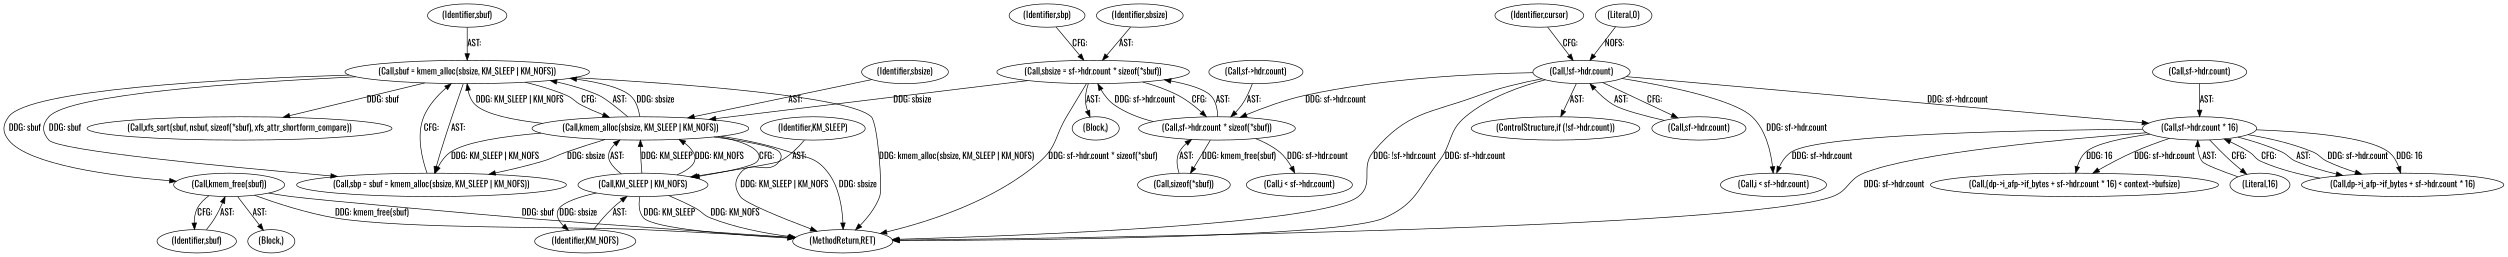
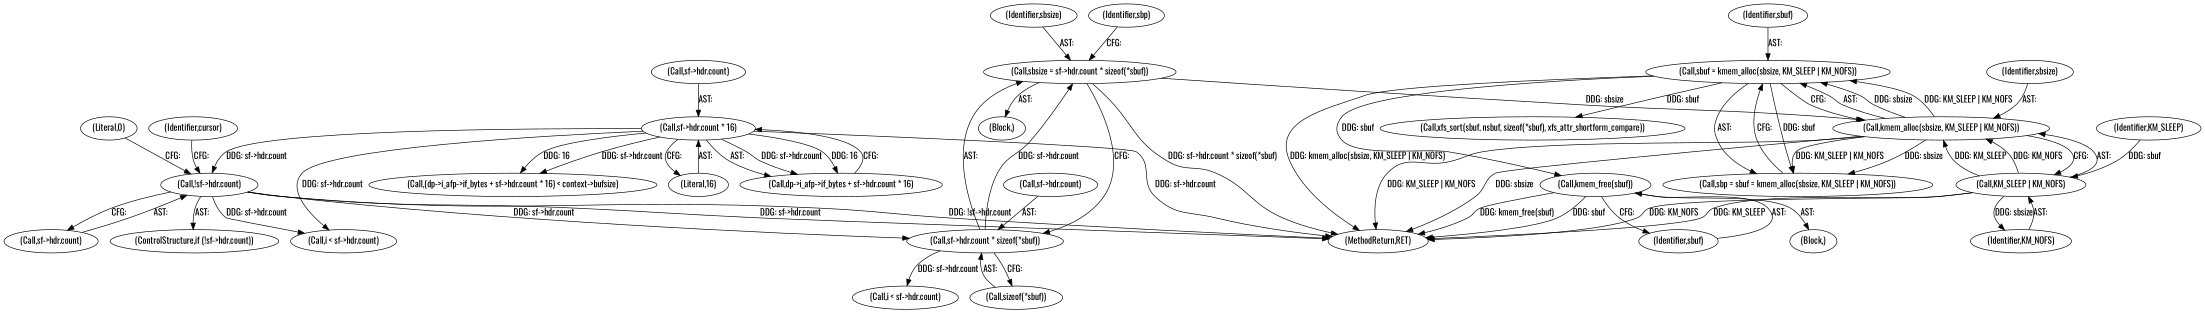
(1616, 44) -> (174, 157)
(1884, 100) -> (423, 131)
(800, 157) -> (2145, 157)
(1239, 157) -> (1016, 269)
